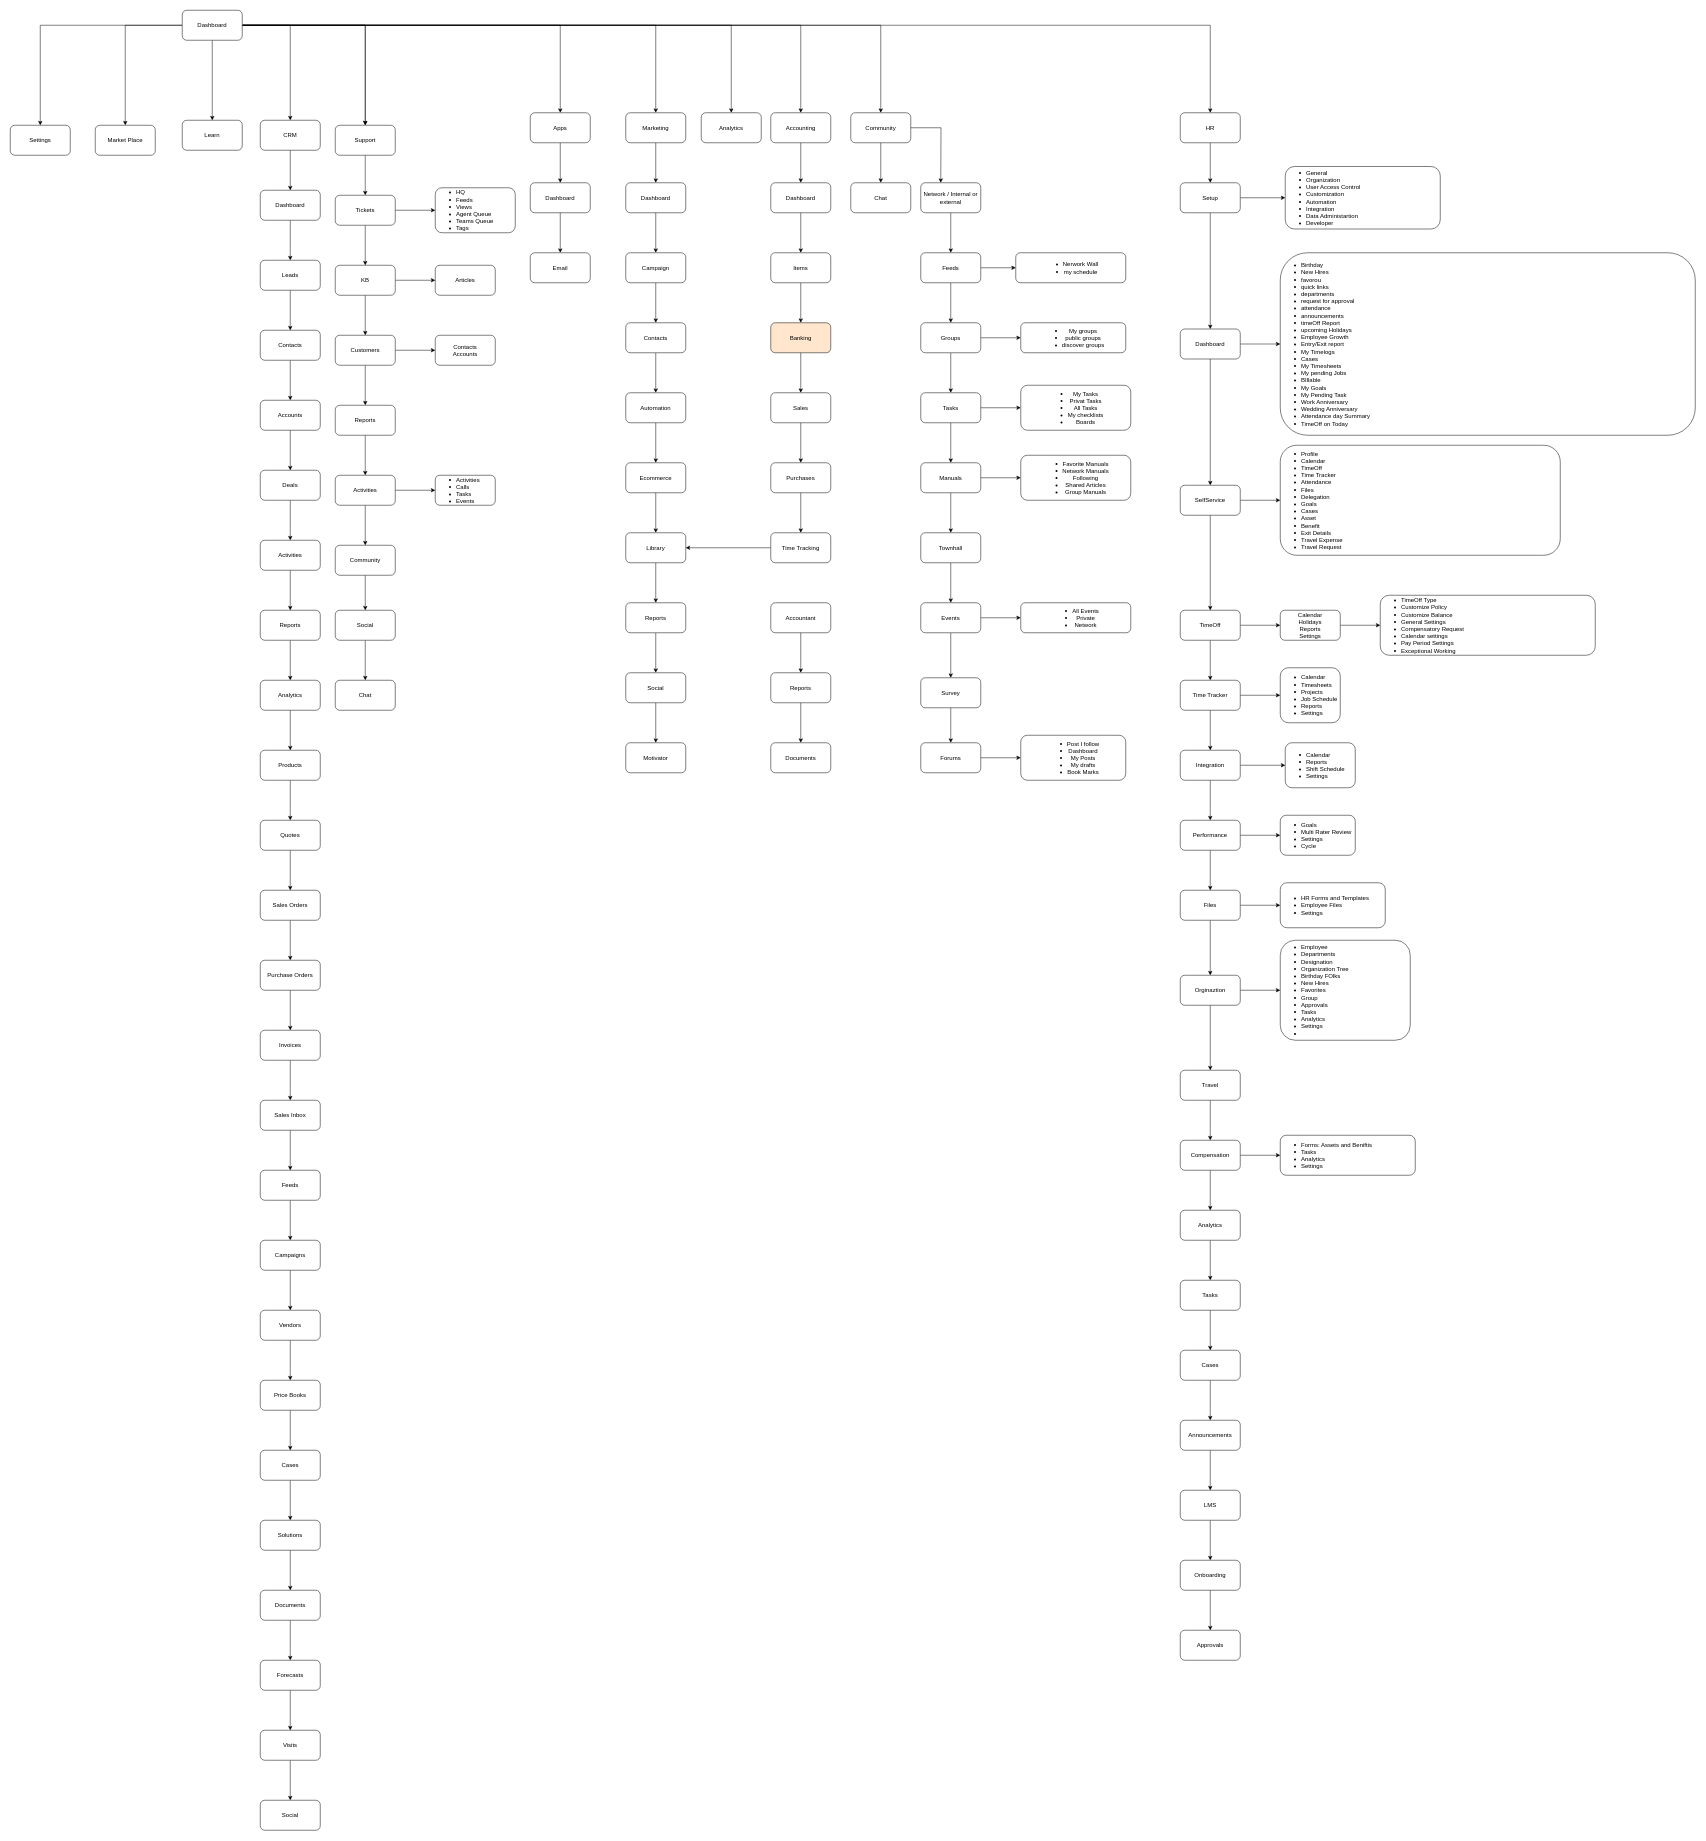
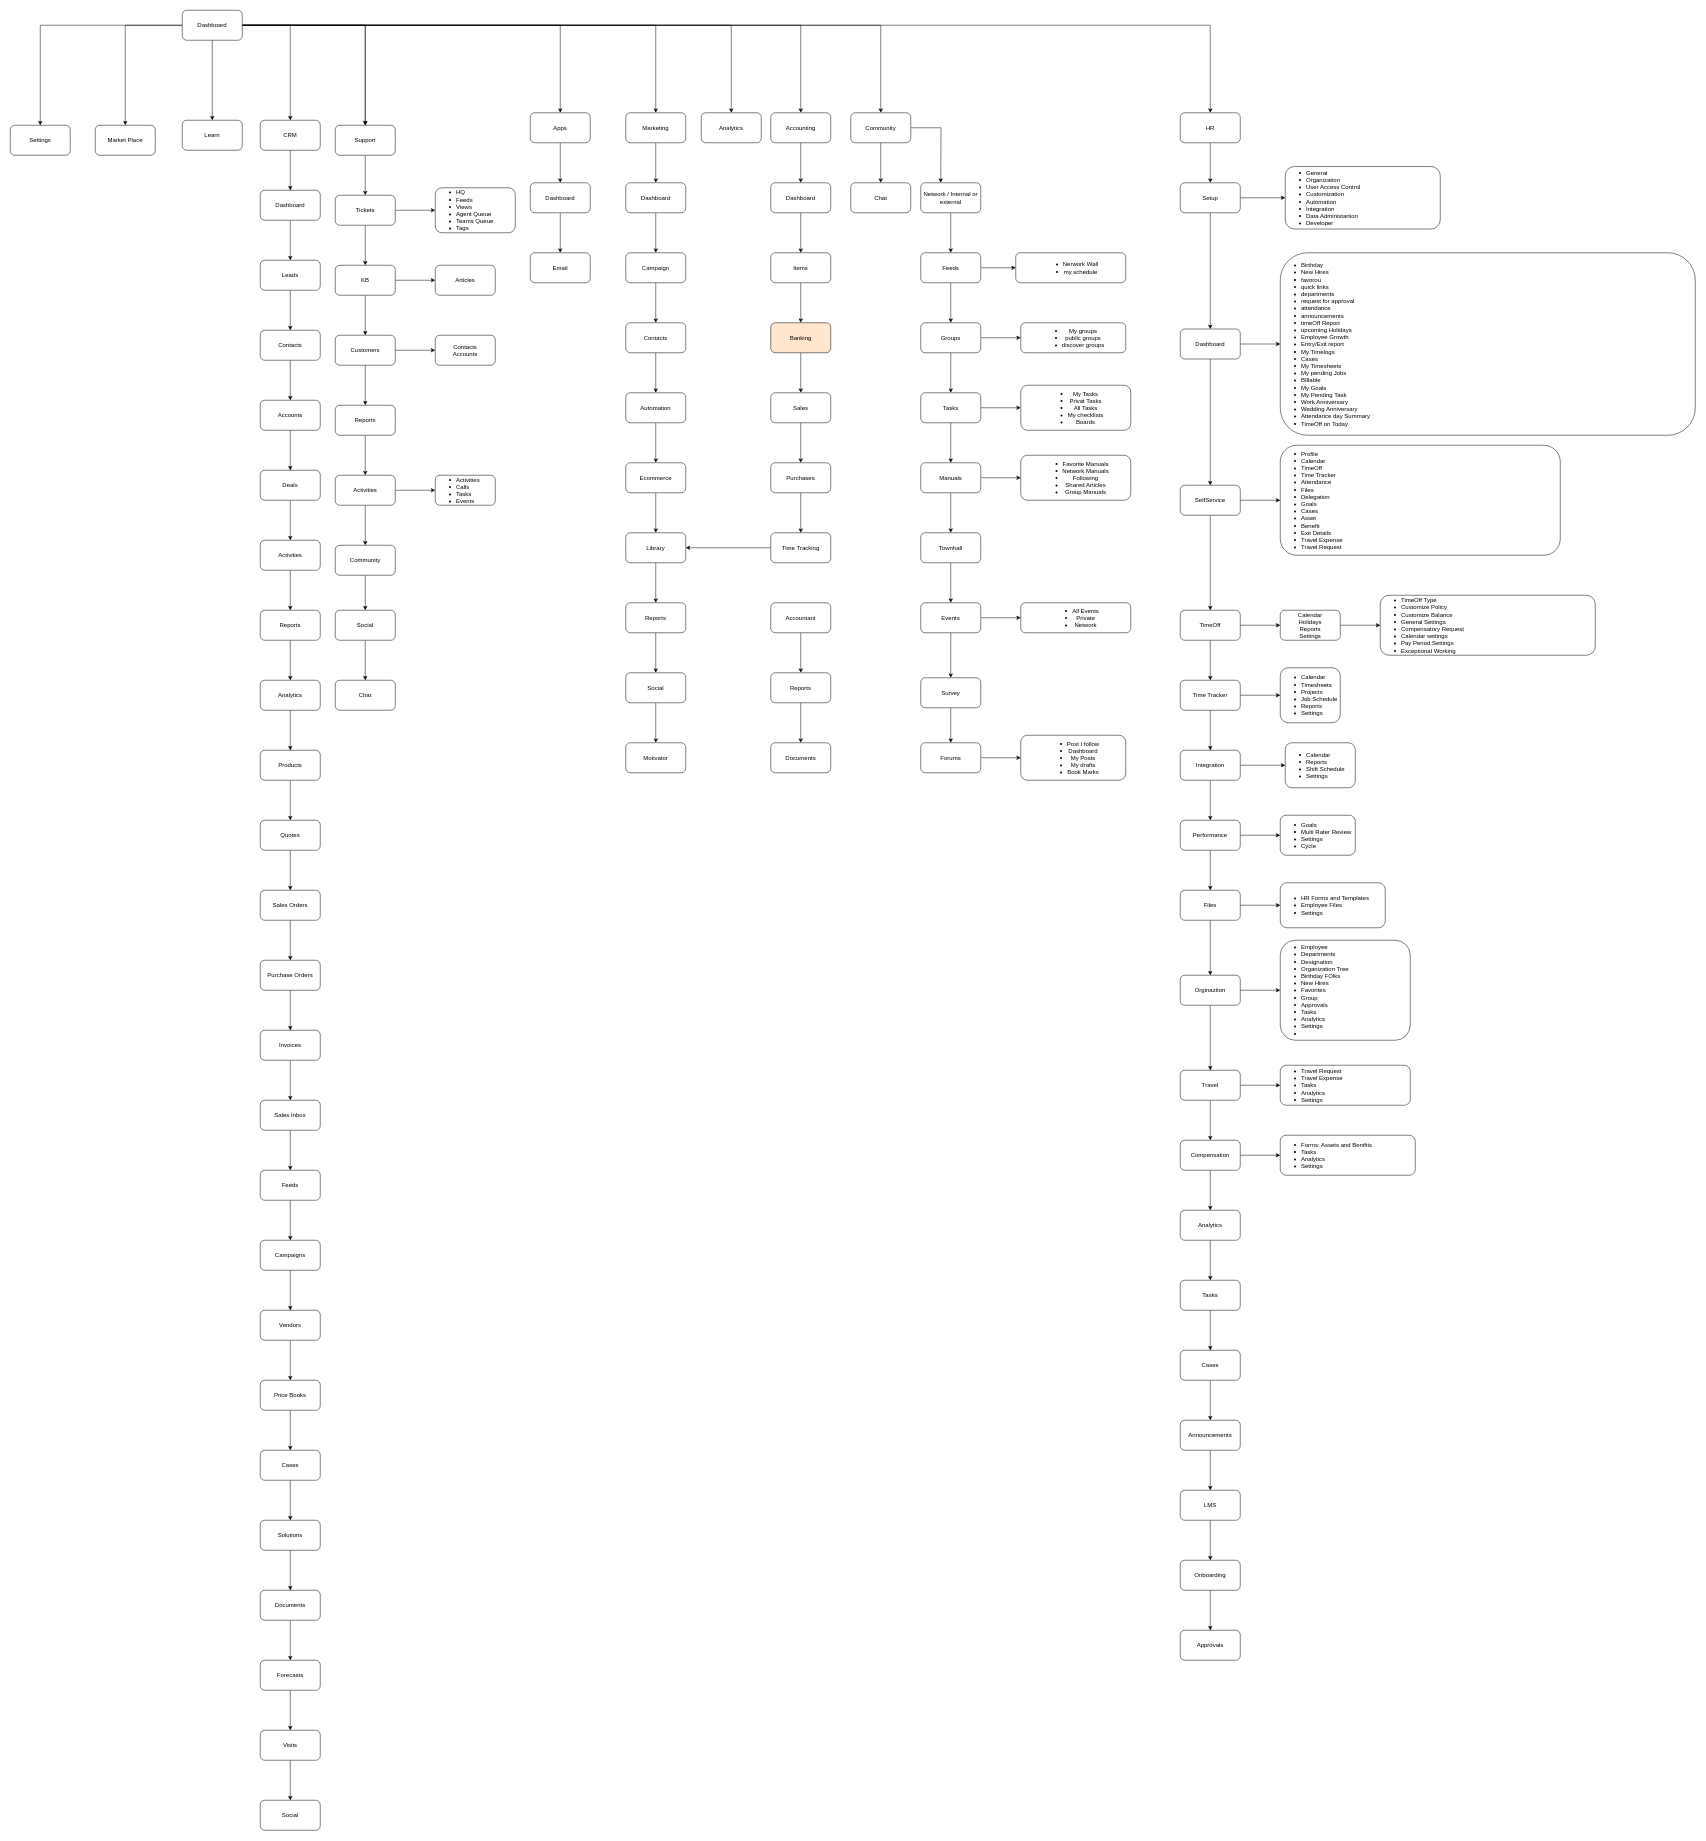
none -> (1275, 1085)
none -> (1345, 1085)
